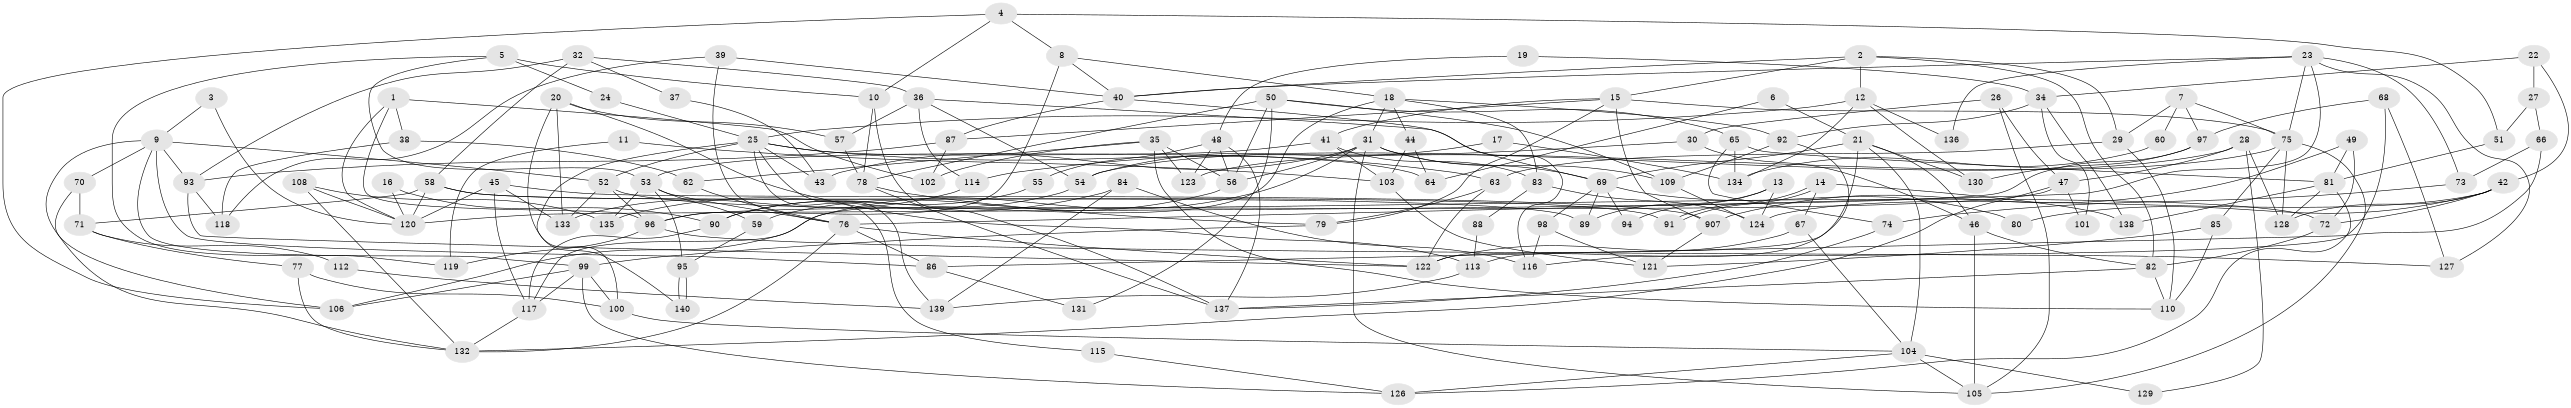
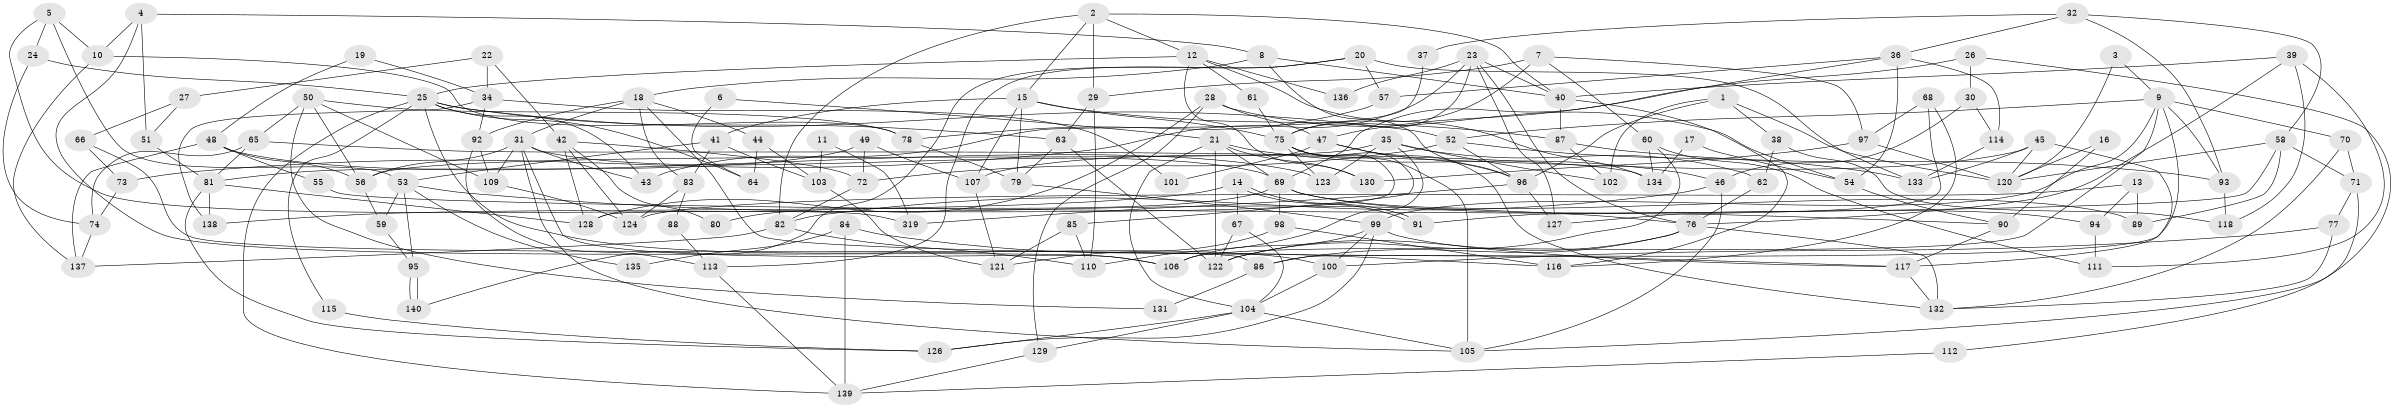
none -> (1253, 98)
none -> (5, 165)
(300, 183) -> none
(1713, 225) -> (973, 183)
(781, 252) -> (1524, 245)
(1049, 252) -> none
(451, 267) -> (911, 225)
none -> (2095, 267)
none -> (943, 373)
